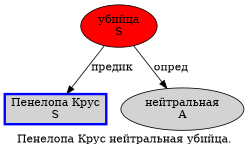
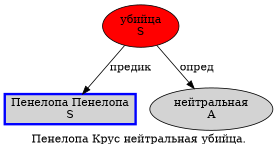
(56, 109) -> (70, 109)
